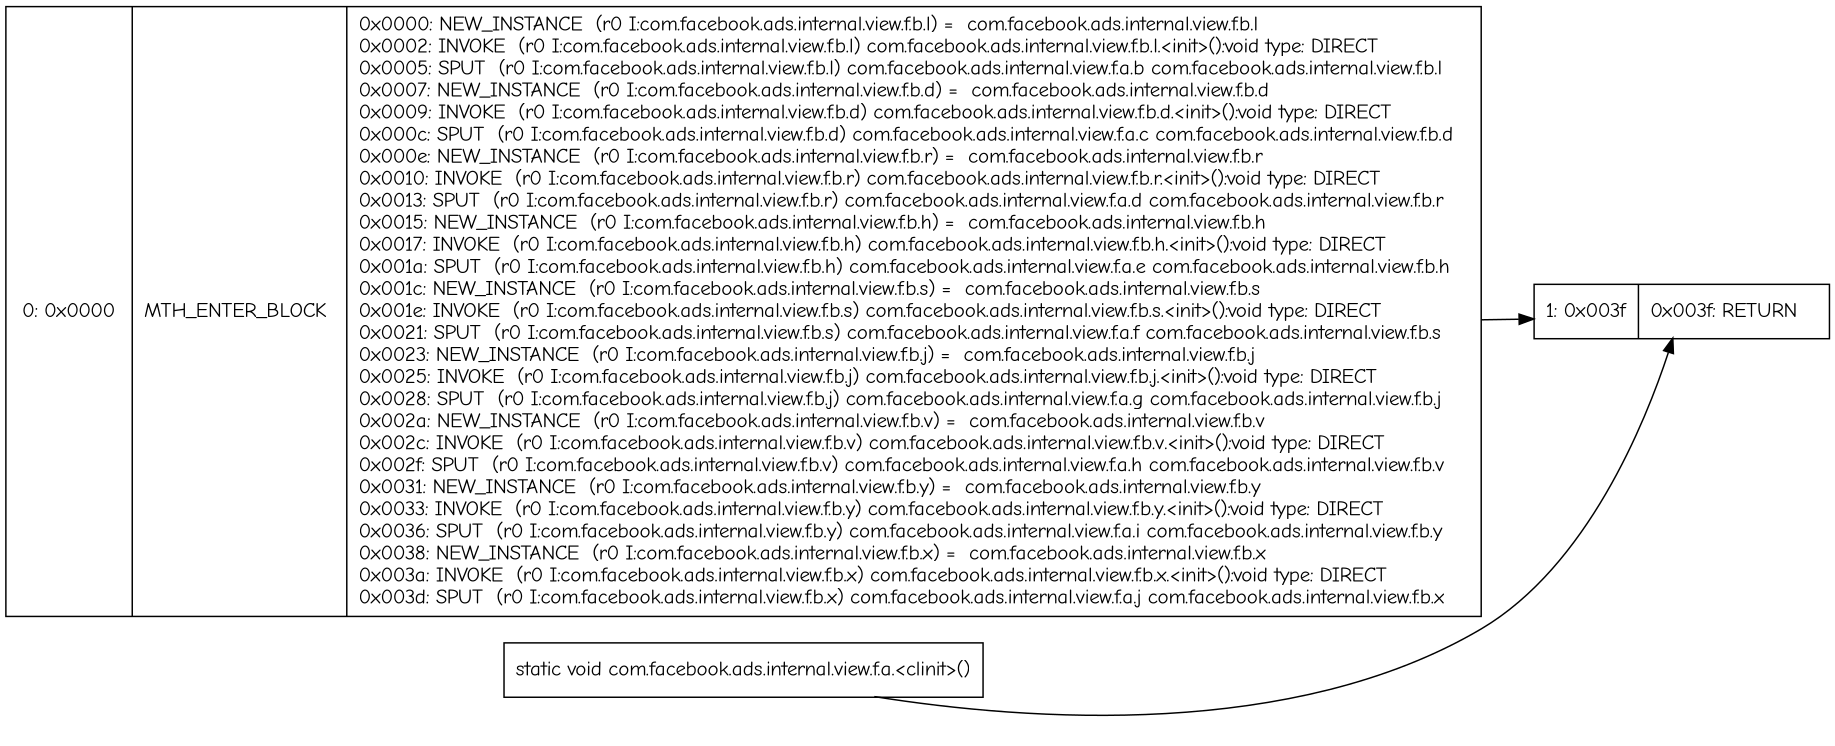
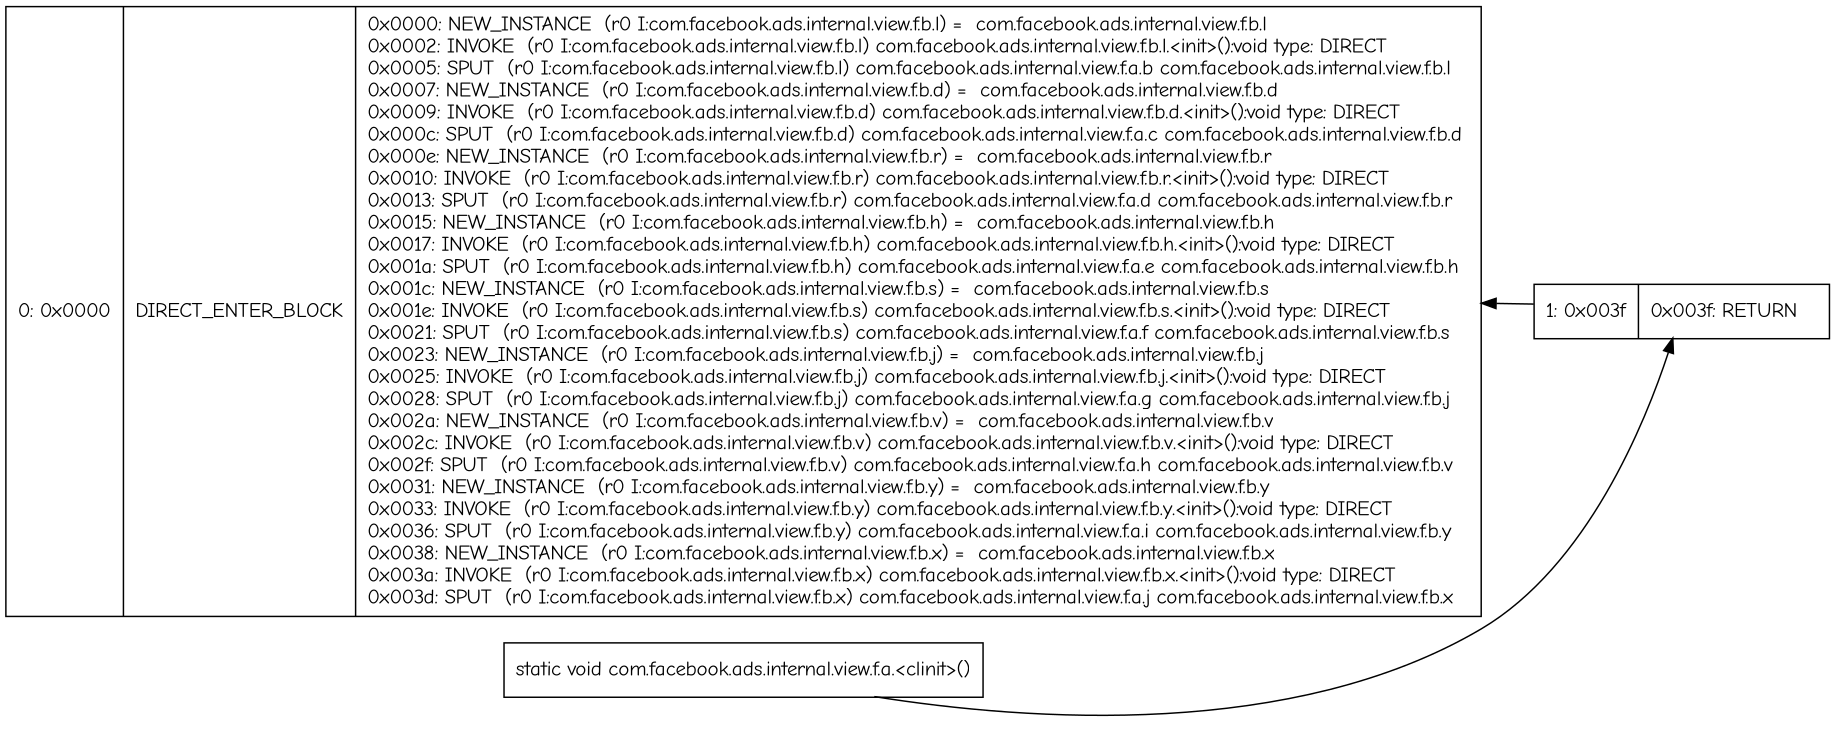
(235, 311) -> (240, 311)
(1500, 320) -> (1515, 304)
